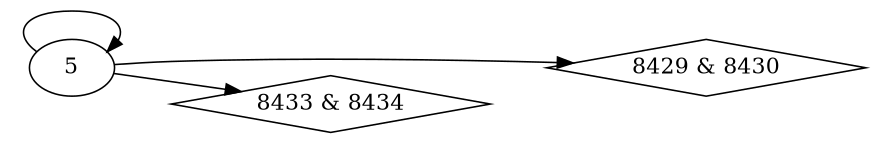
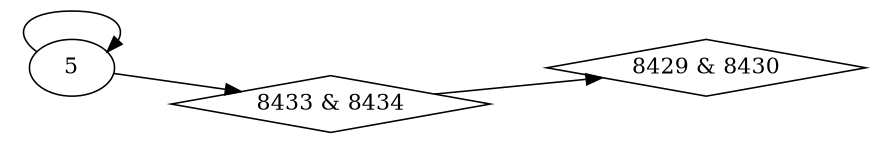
(336, 59) -> (510, 87)
